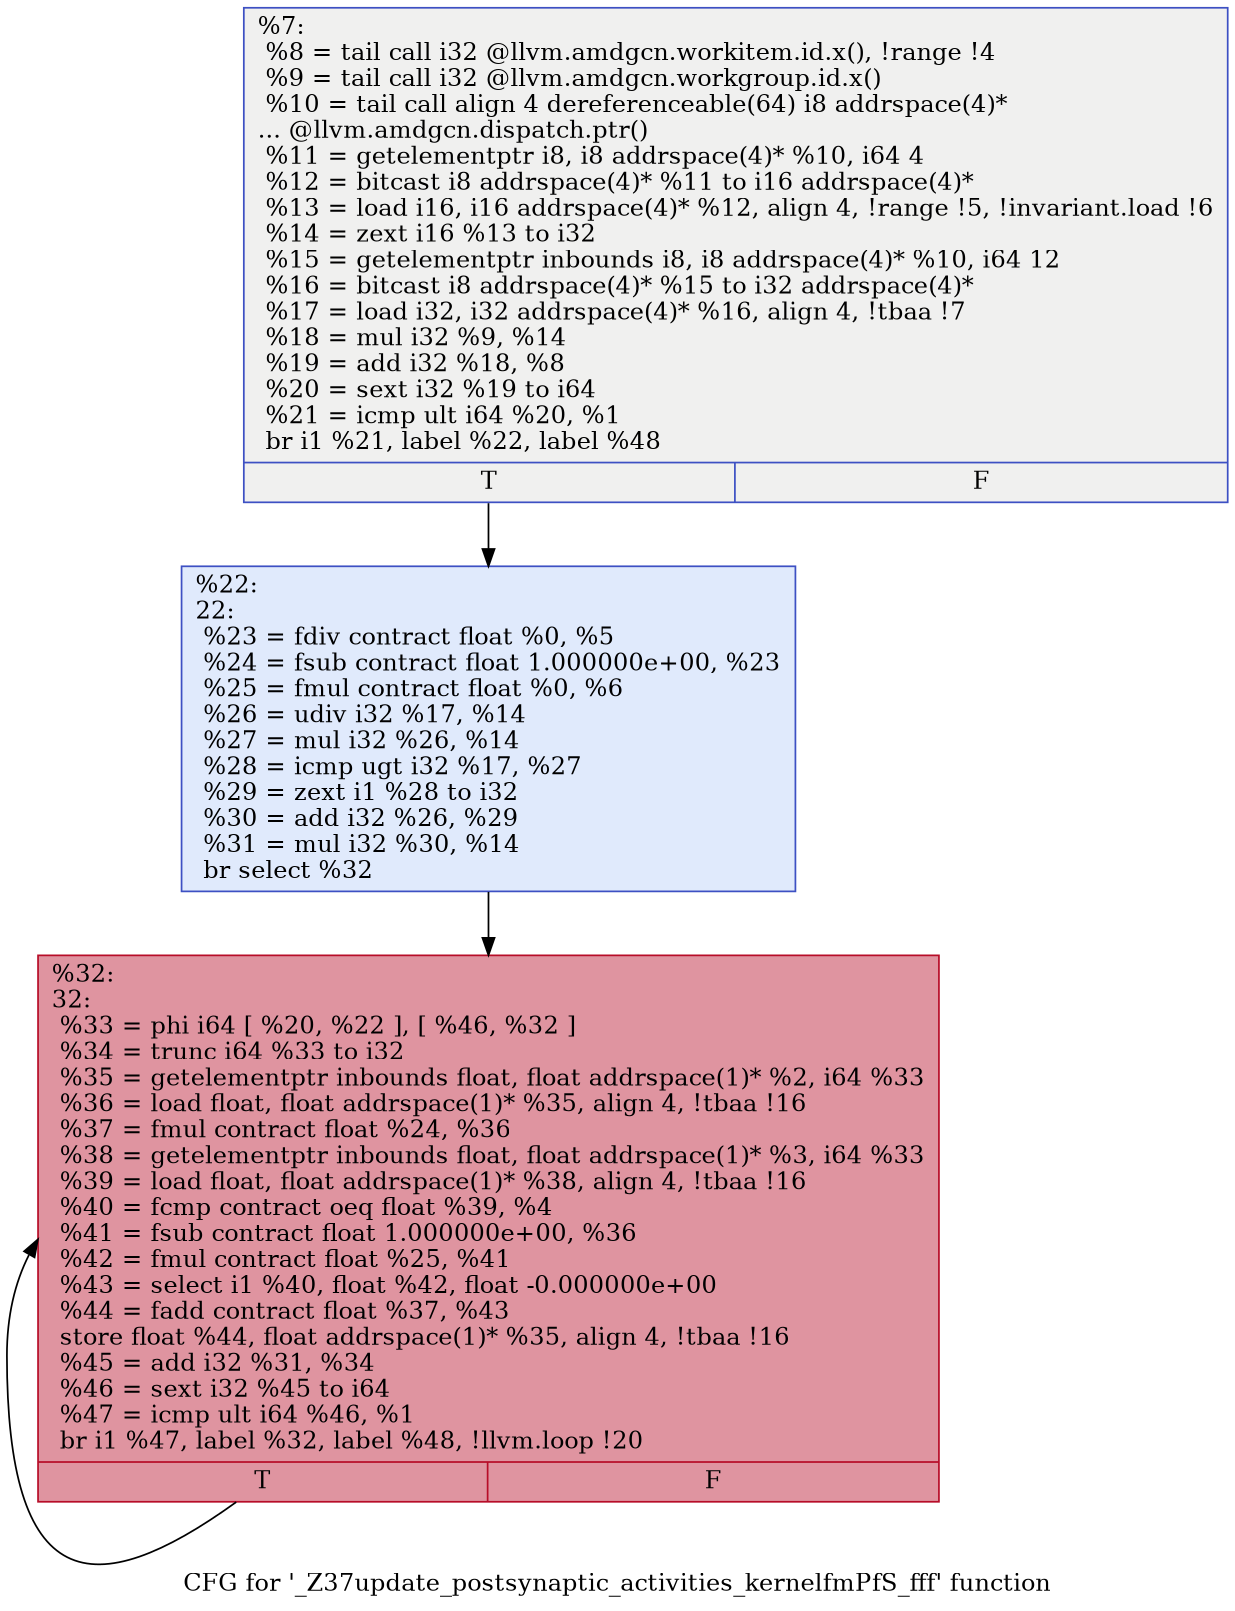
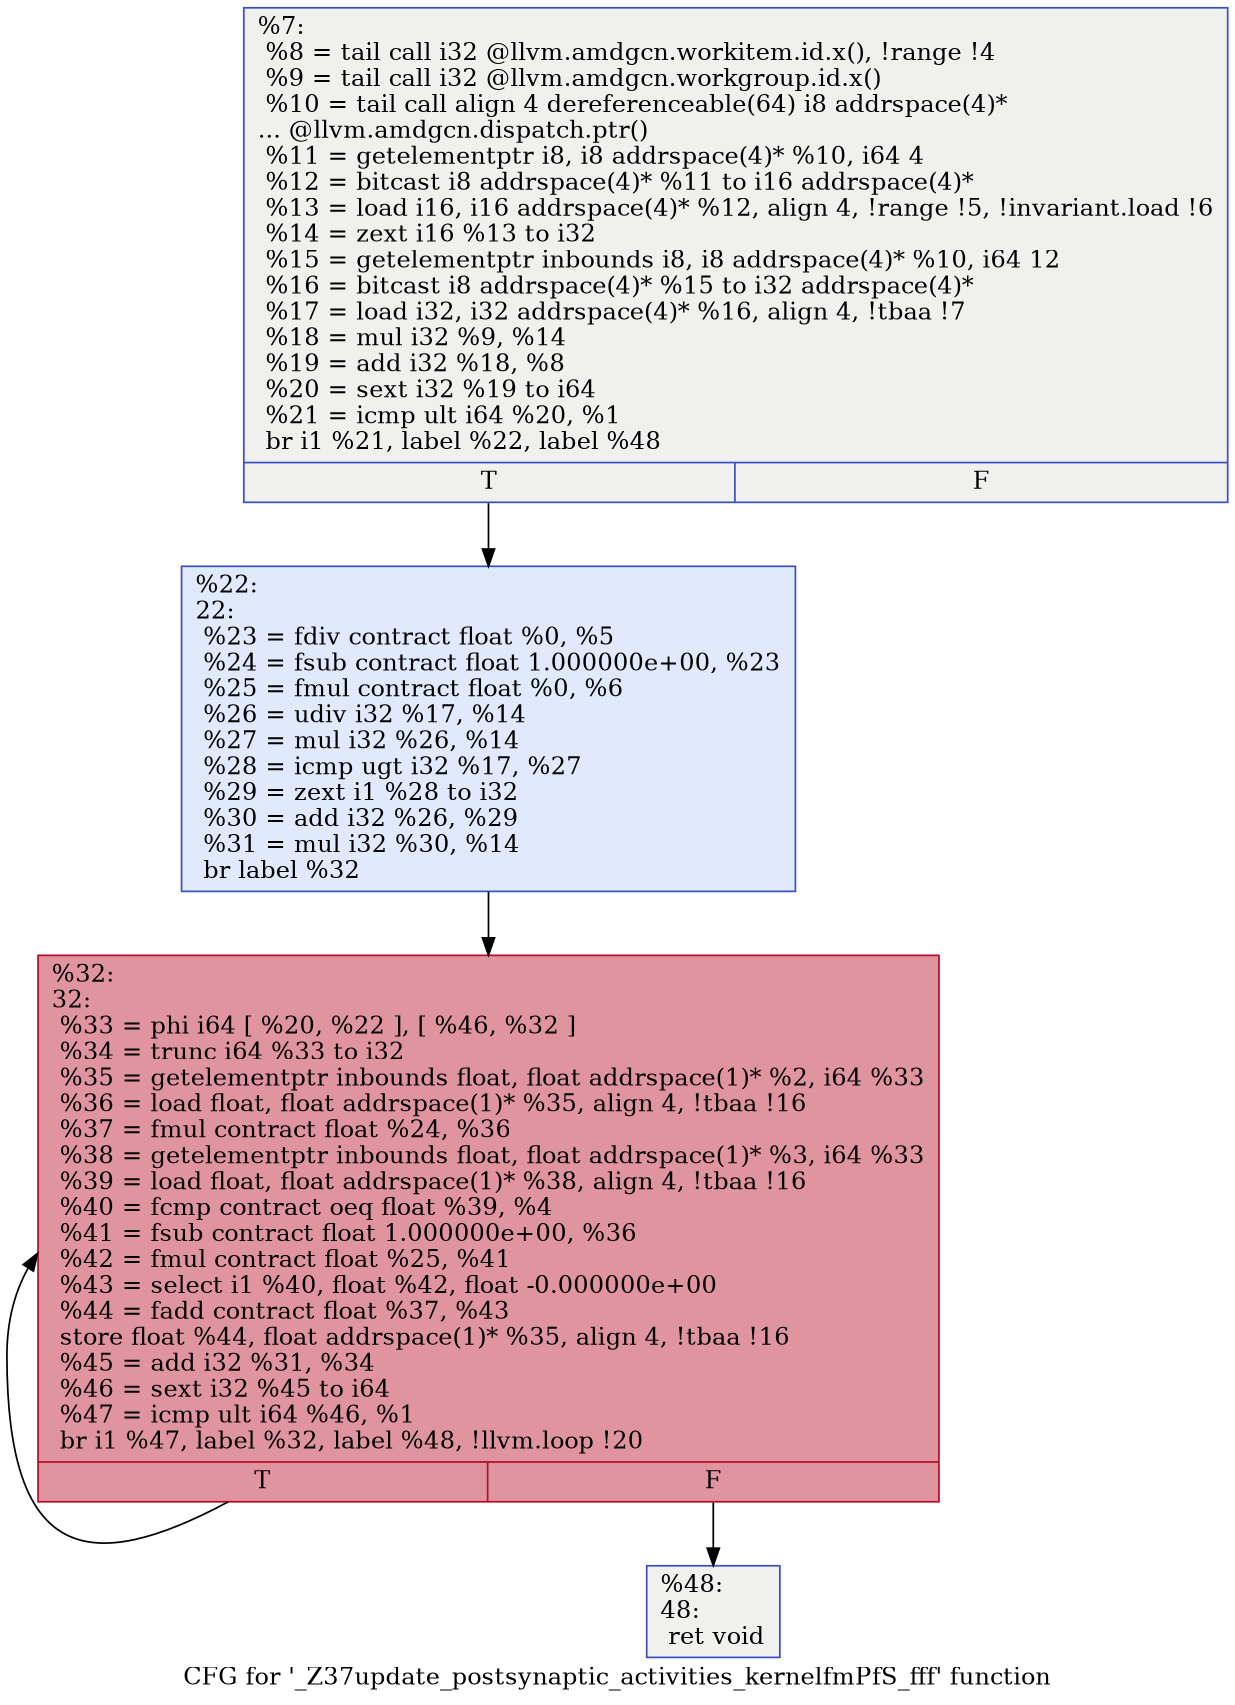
(284, 871) -> (278, 871)
none -> (713, 1612)
